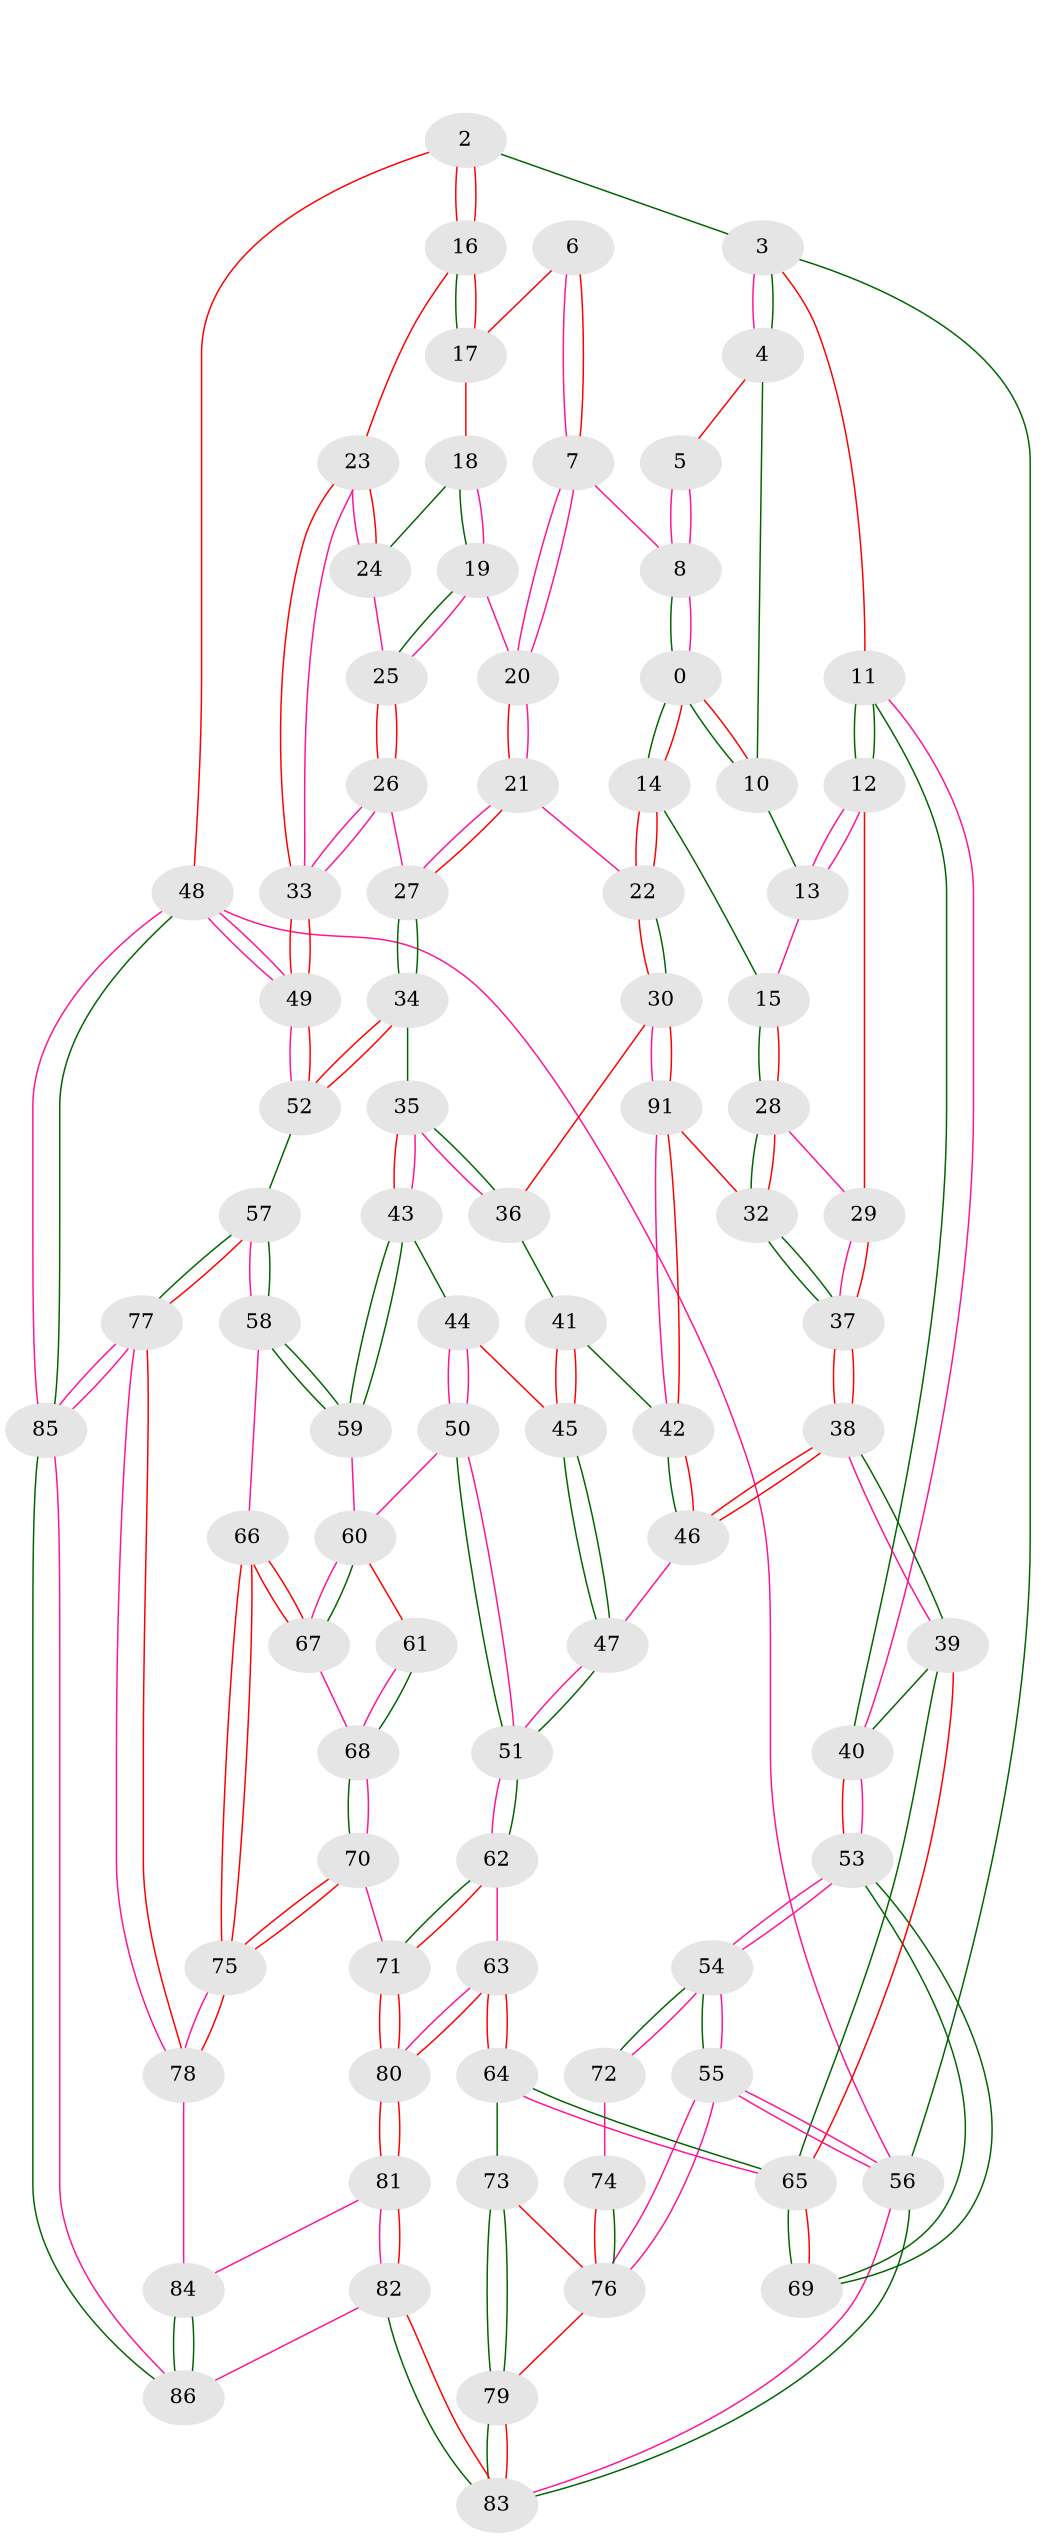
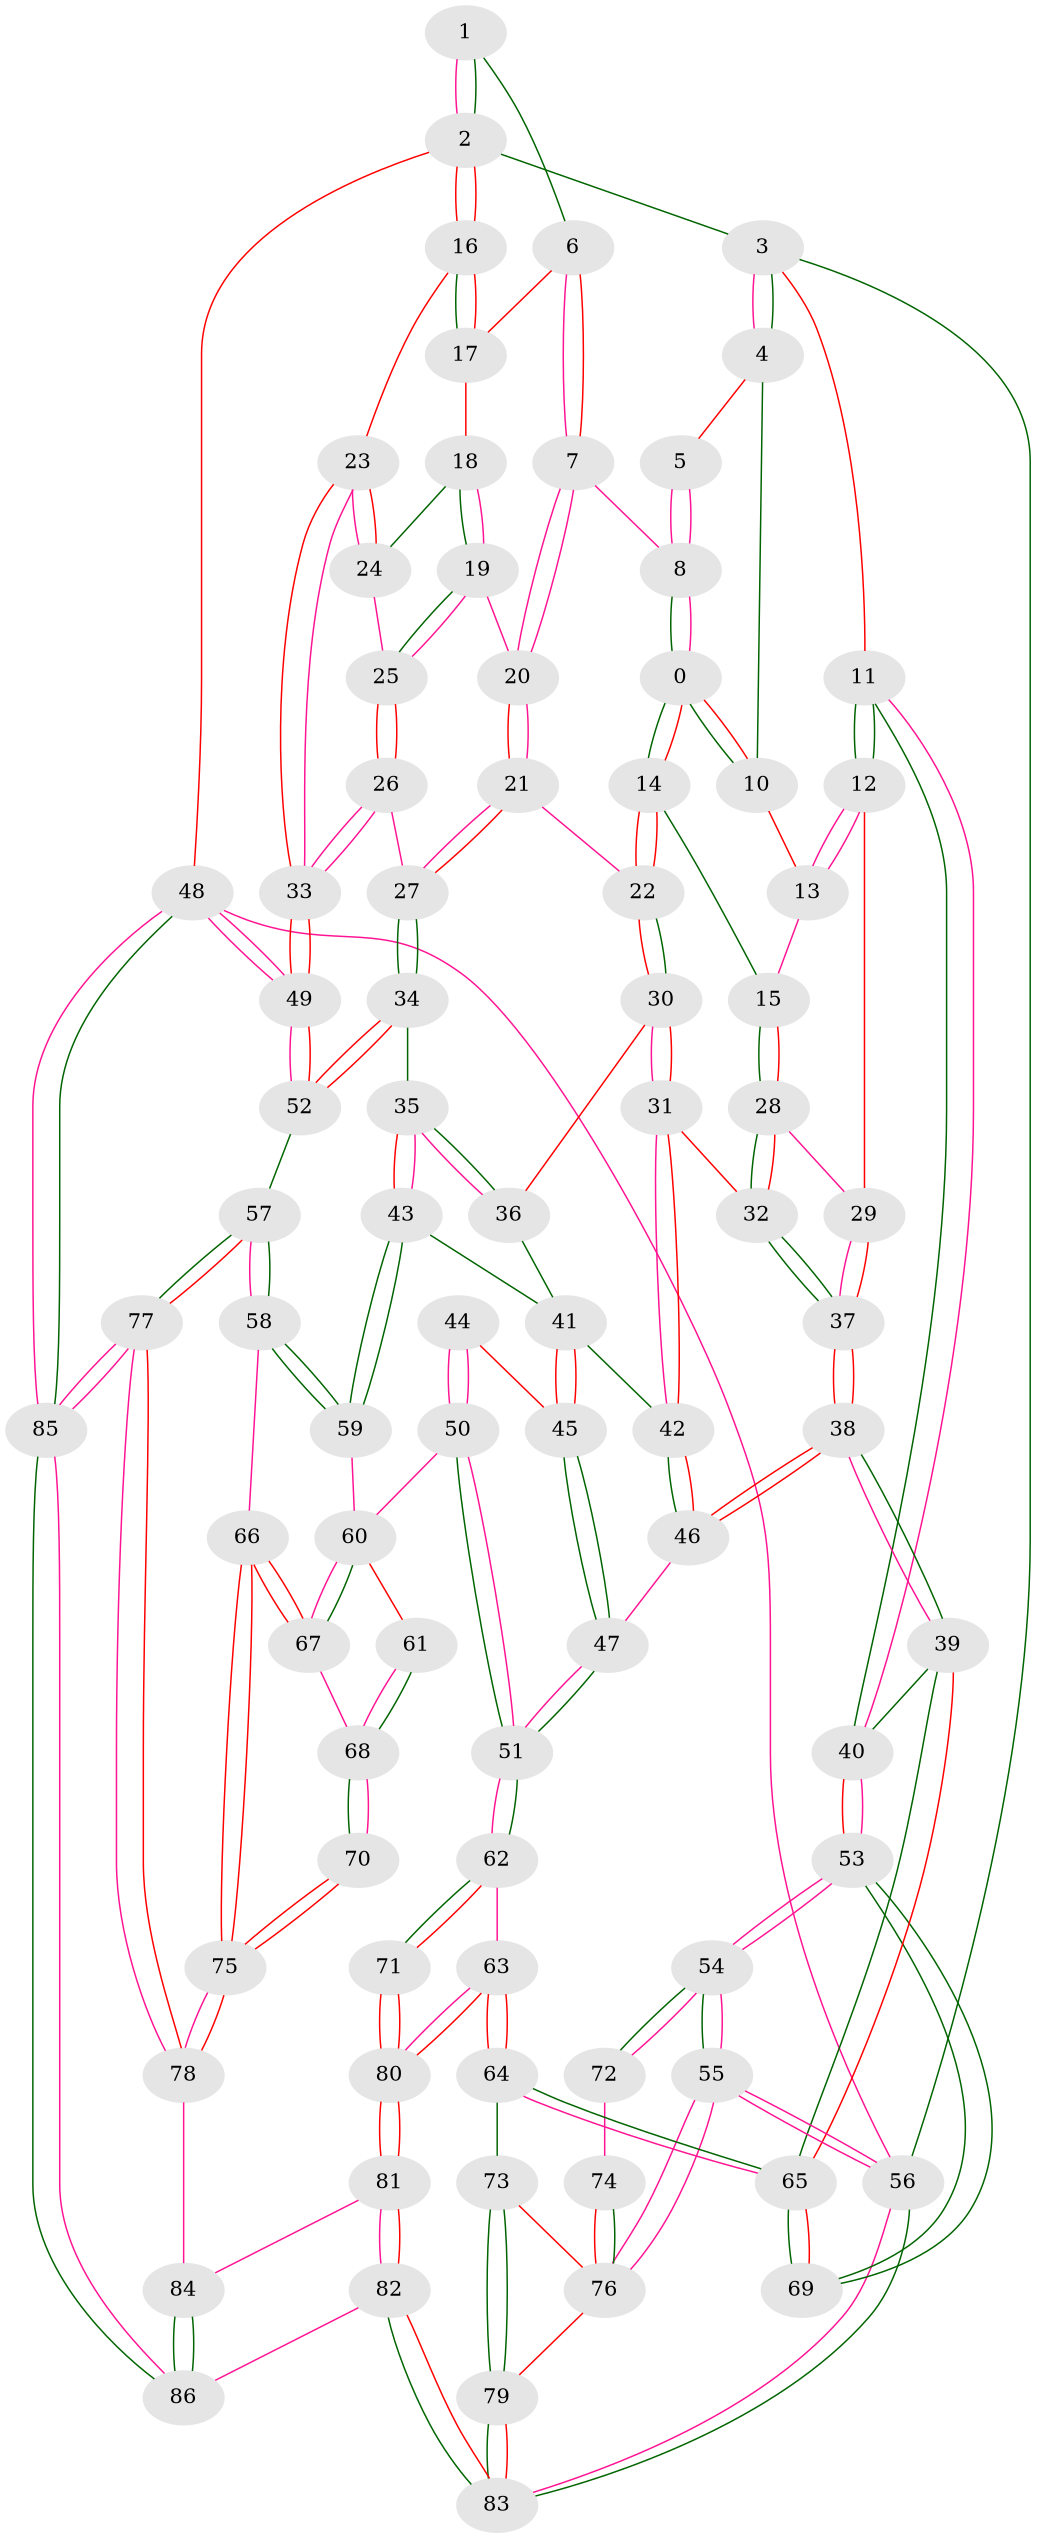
none -> (466, 33)
(782, 839) -> (782, 839)
(661, 1108) -> (661, 1108)
(430, 1269) -> (484, 1269)
(374, 1914) -> none
